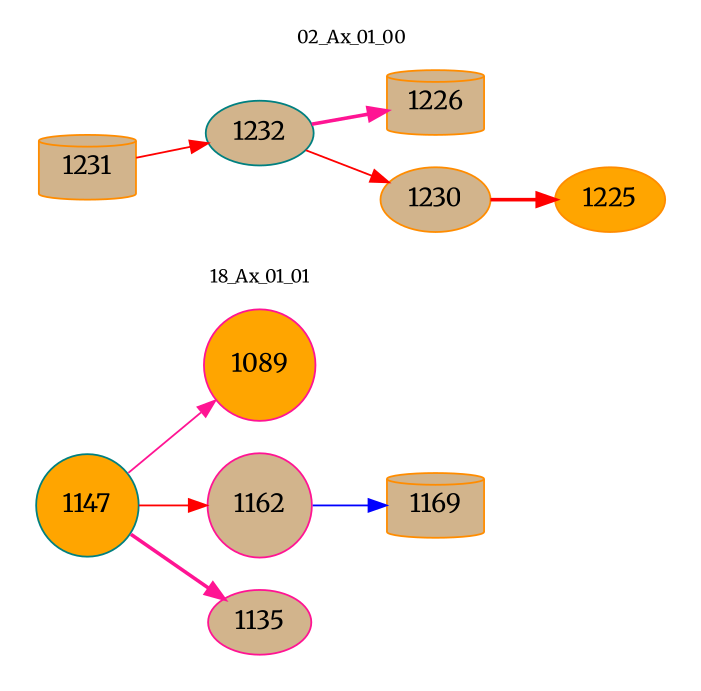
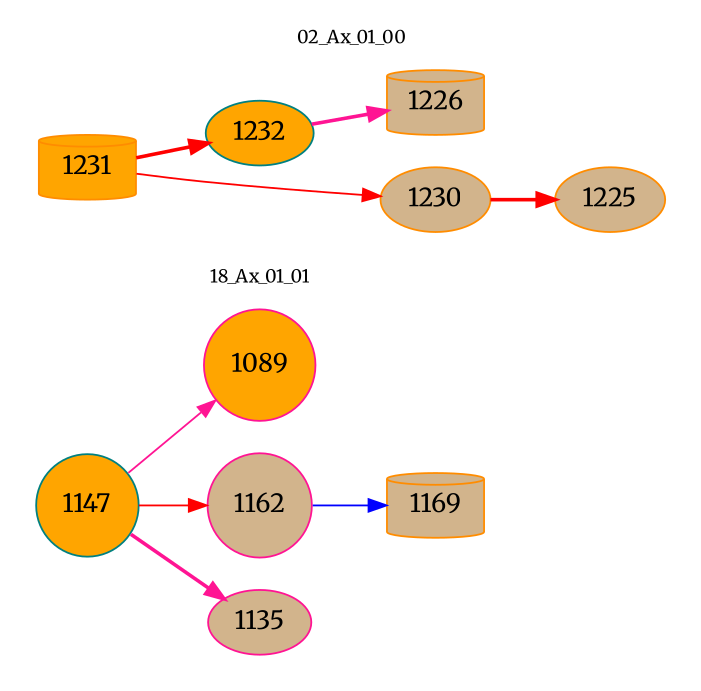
(260, 133) -> (260, 133)
(163, 152) -> (163, 152)
(339, 163) -> (249, 186)
(87, 167) -> (87, 167)
(610, 200) -> (610, 200)
